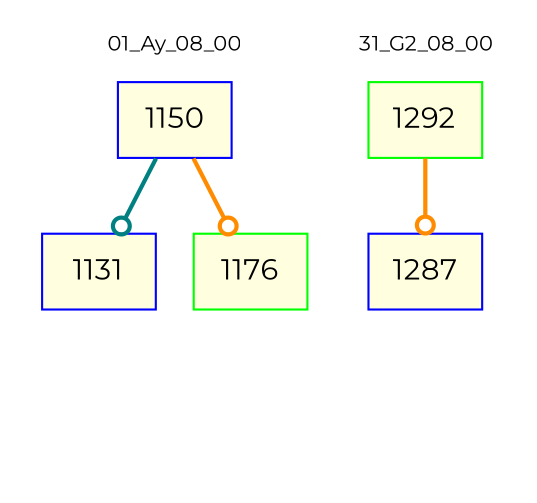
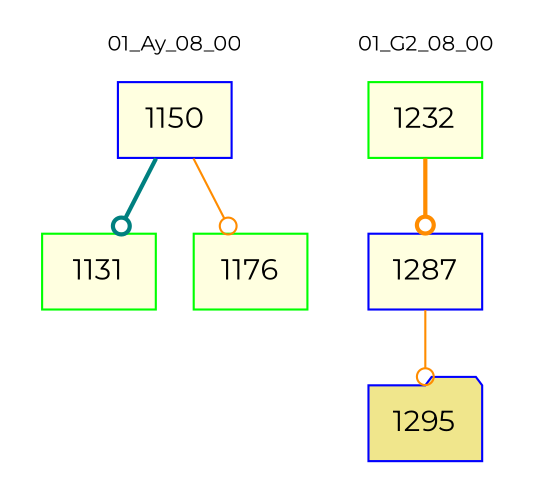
(426, 45) -> (426, 45)
(425, 120) -> (425, 120)
(209, 188) -> (209, 188)
(99, 272) -> (99, 272)
none -> (425, 423)
